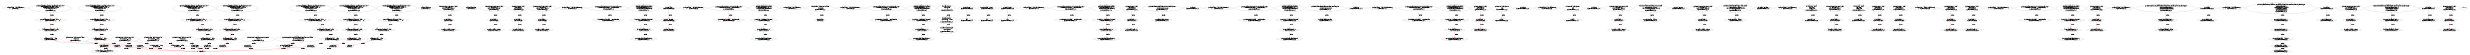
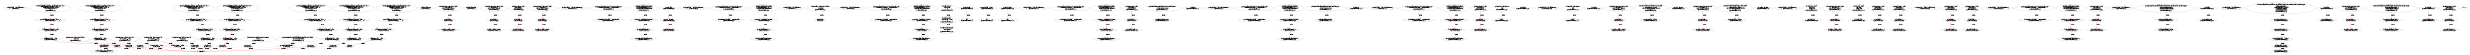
none -> (224, 49)
